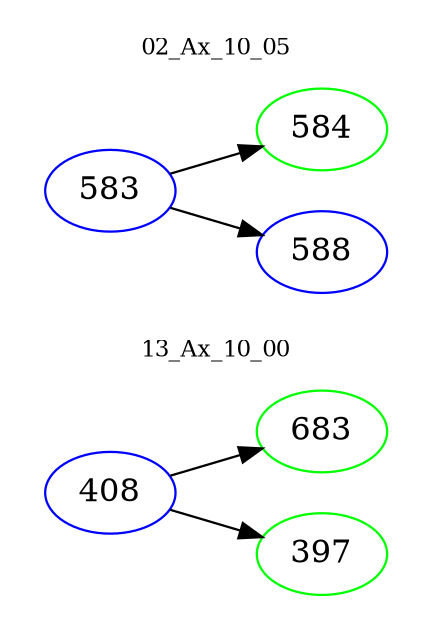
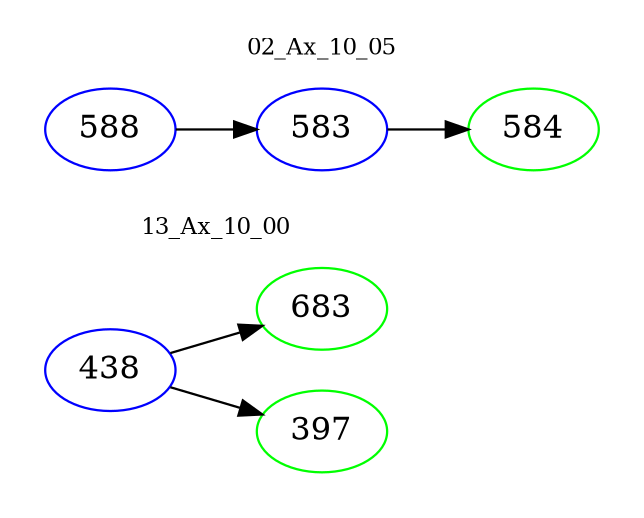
(205, 218) -> (205, 129)
(110, 493) -> (110, 370)
